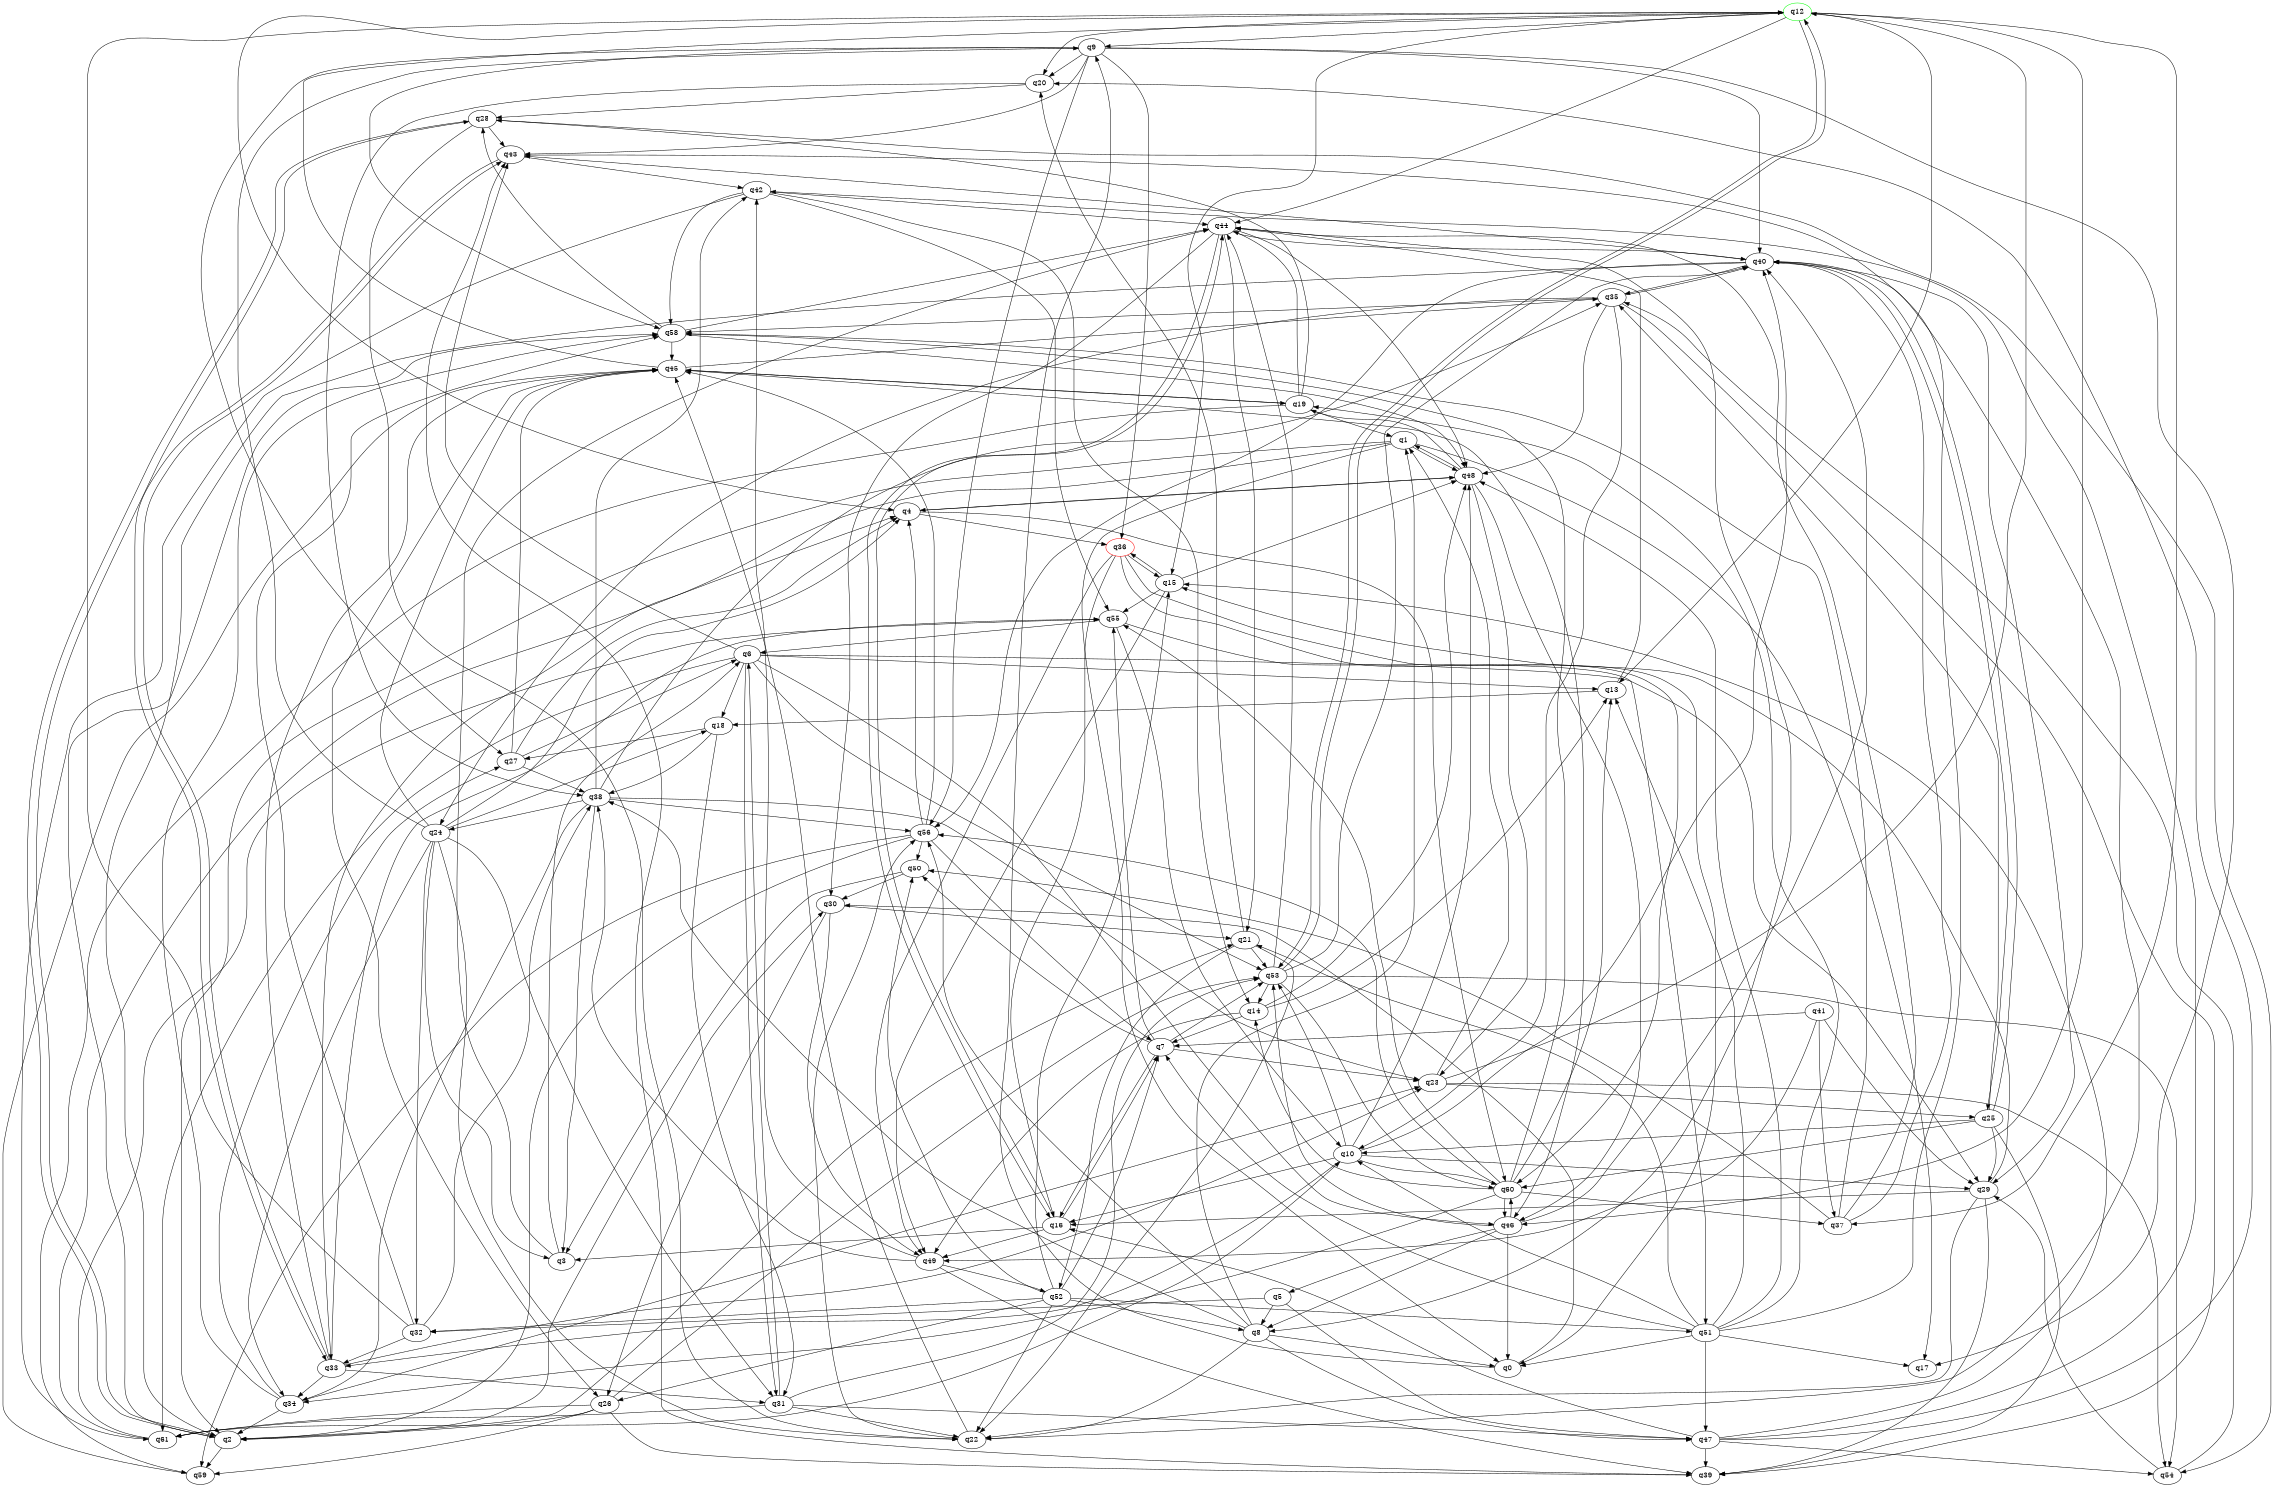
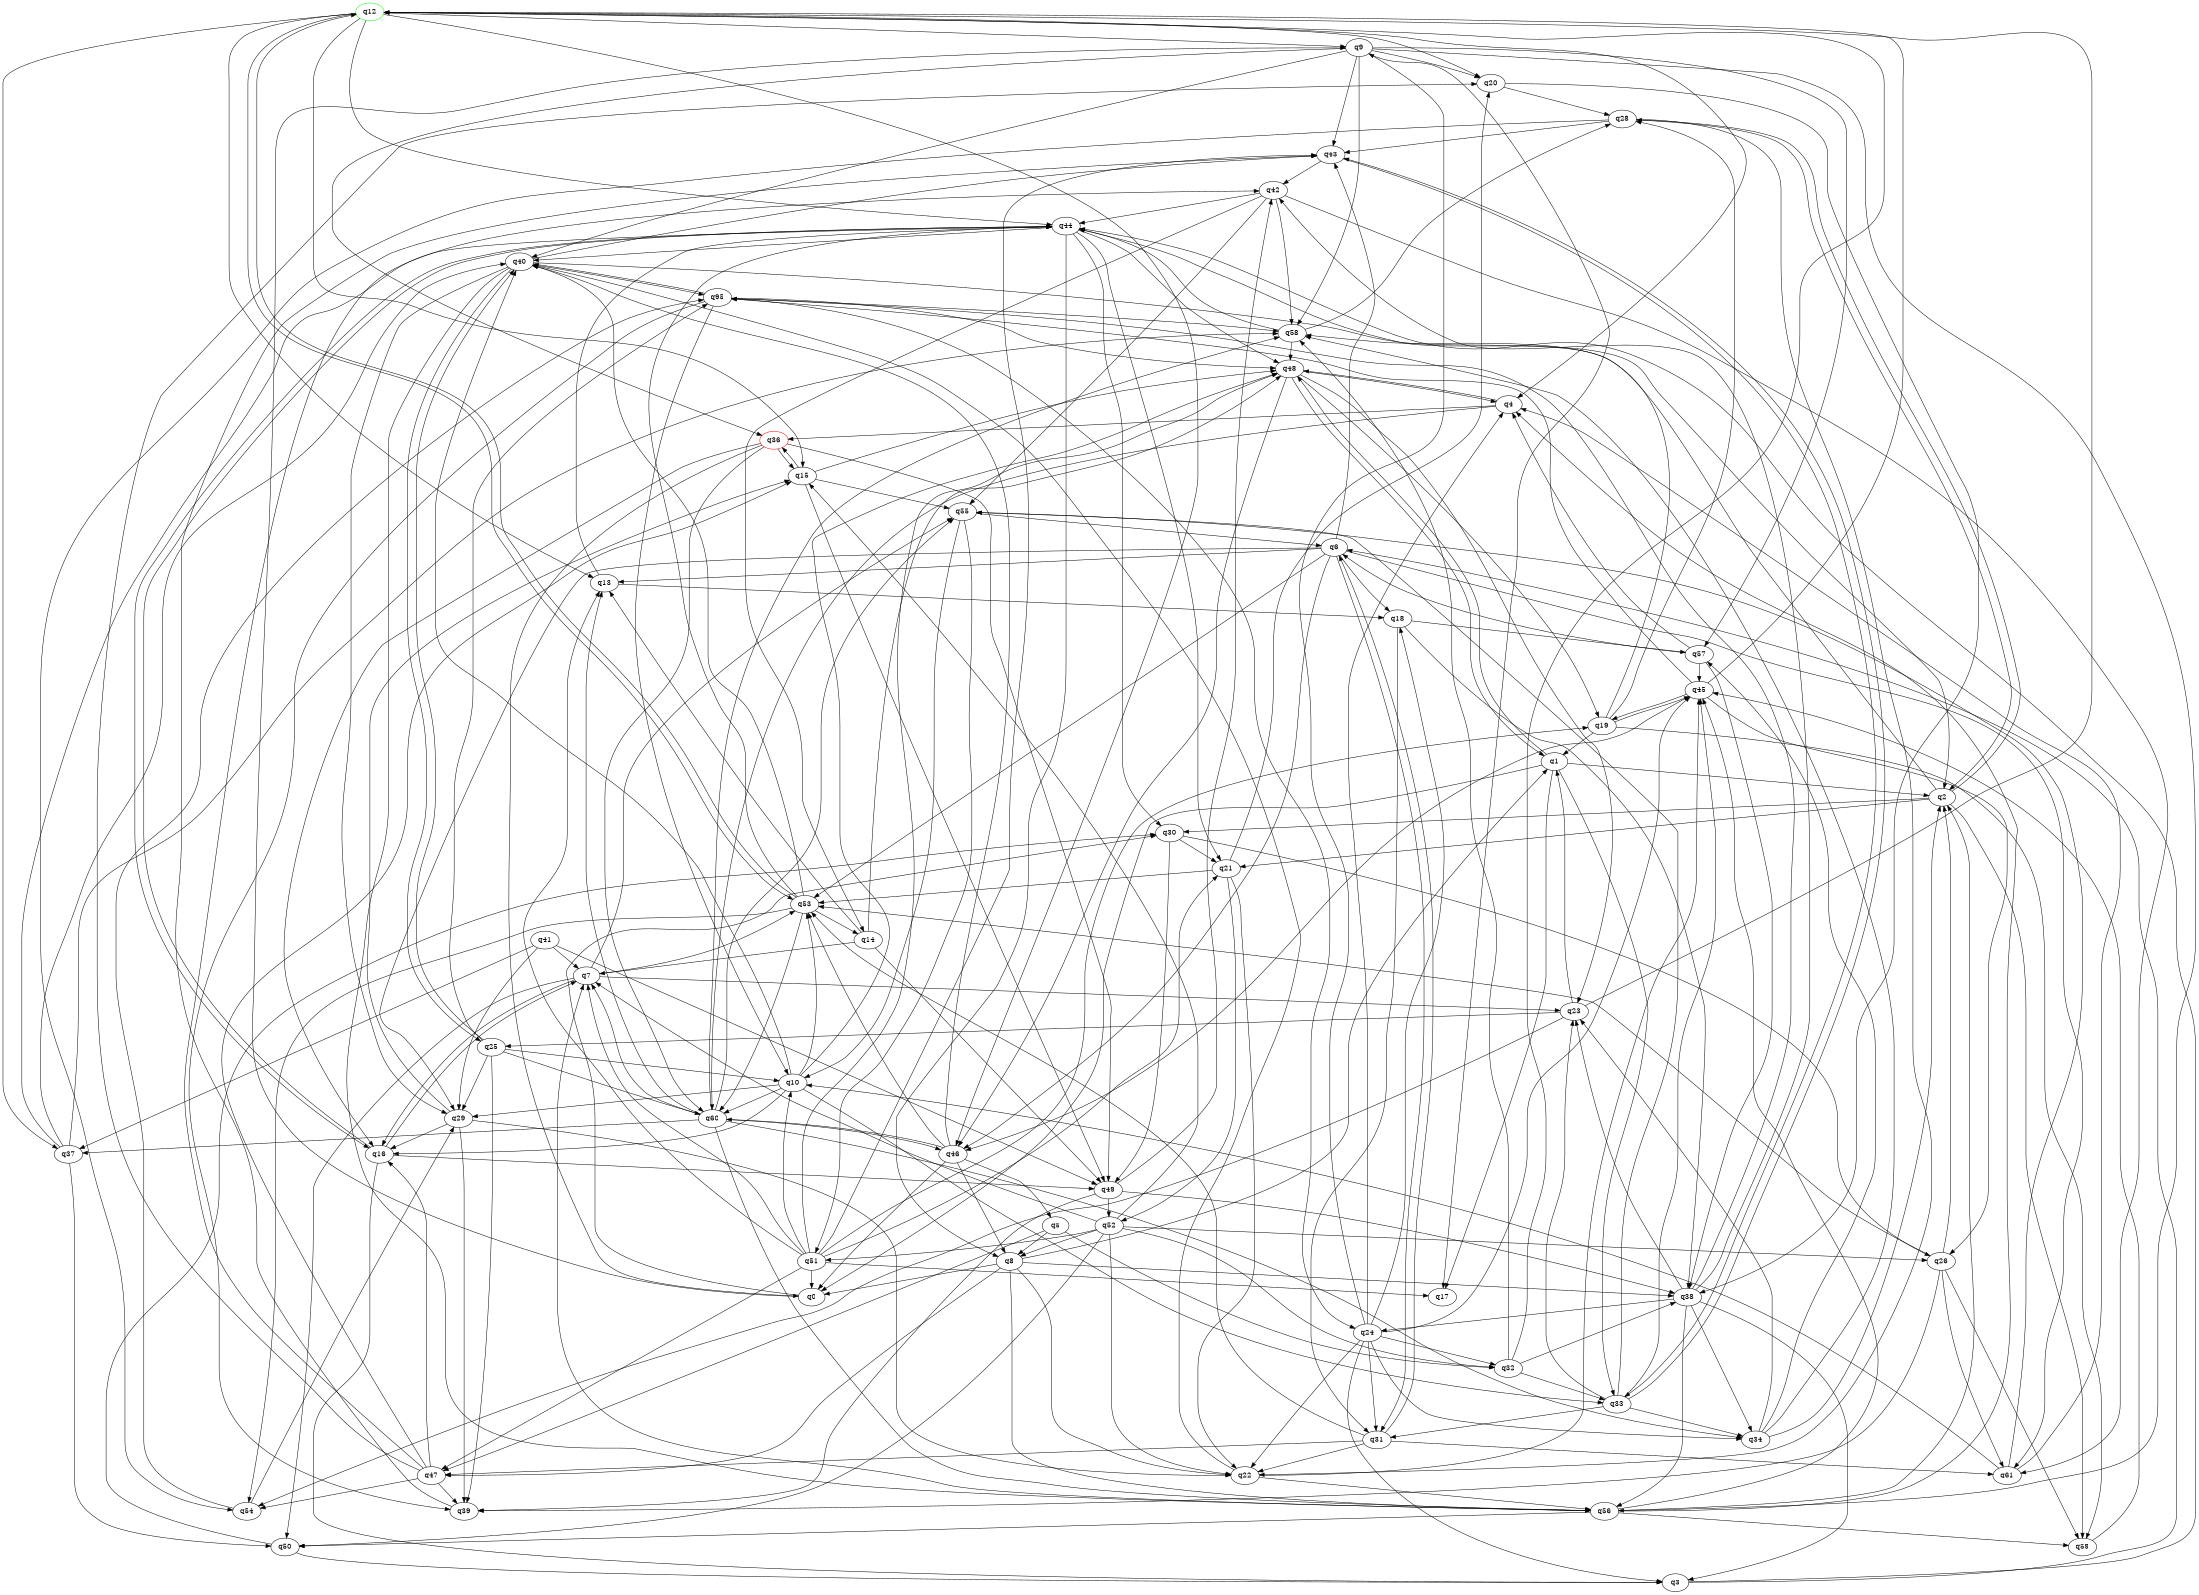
(1612, 298) -> (717, 298)
(672, 349) -> none
(511, 762) -> (1699, 654)
(1340, 1169) -> (626, 1070)
